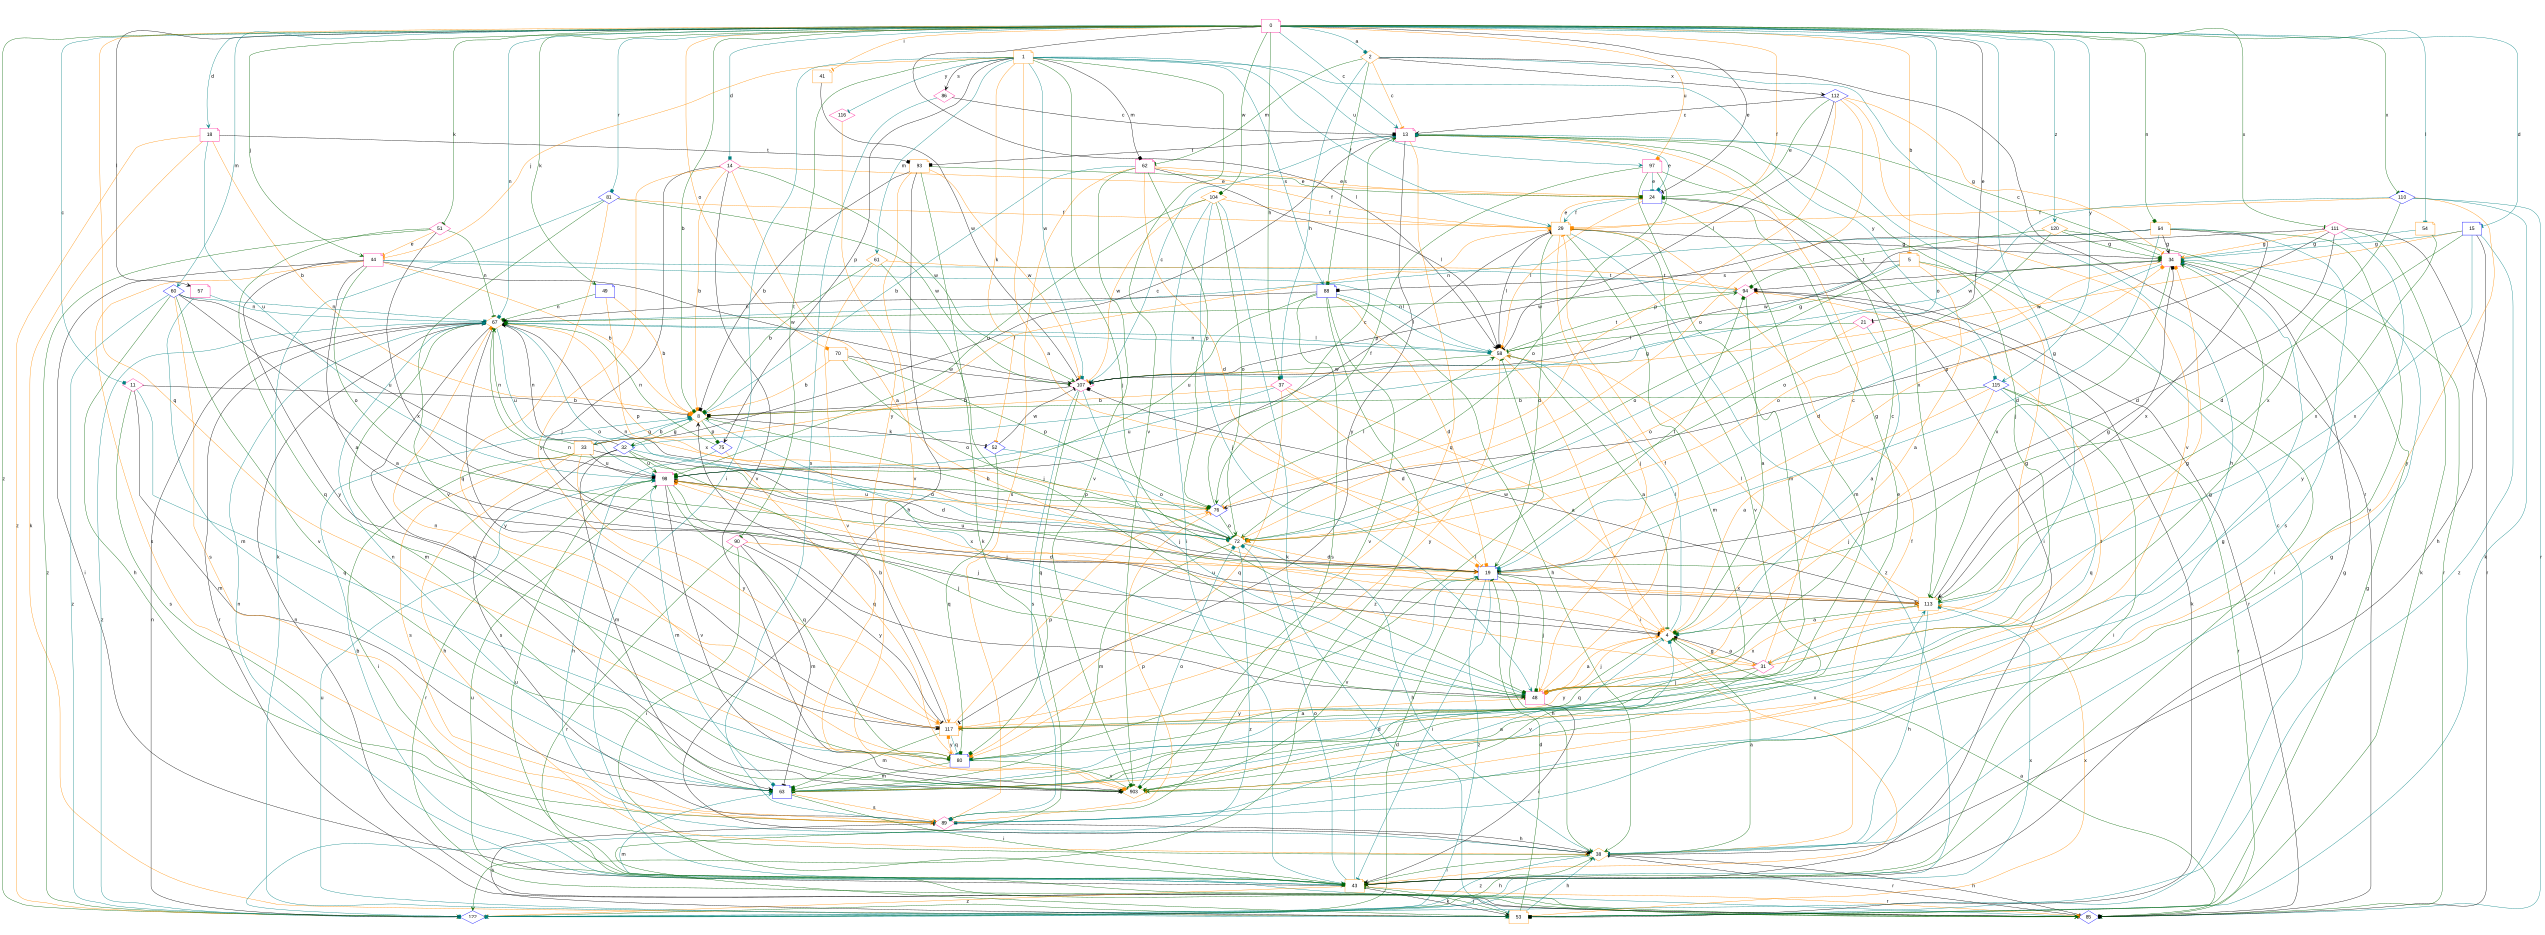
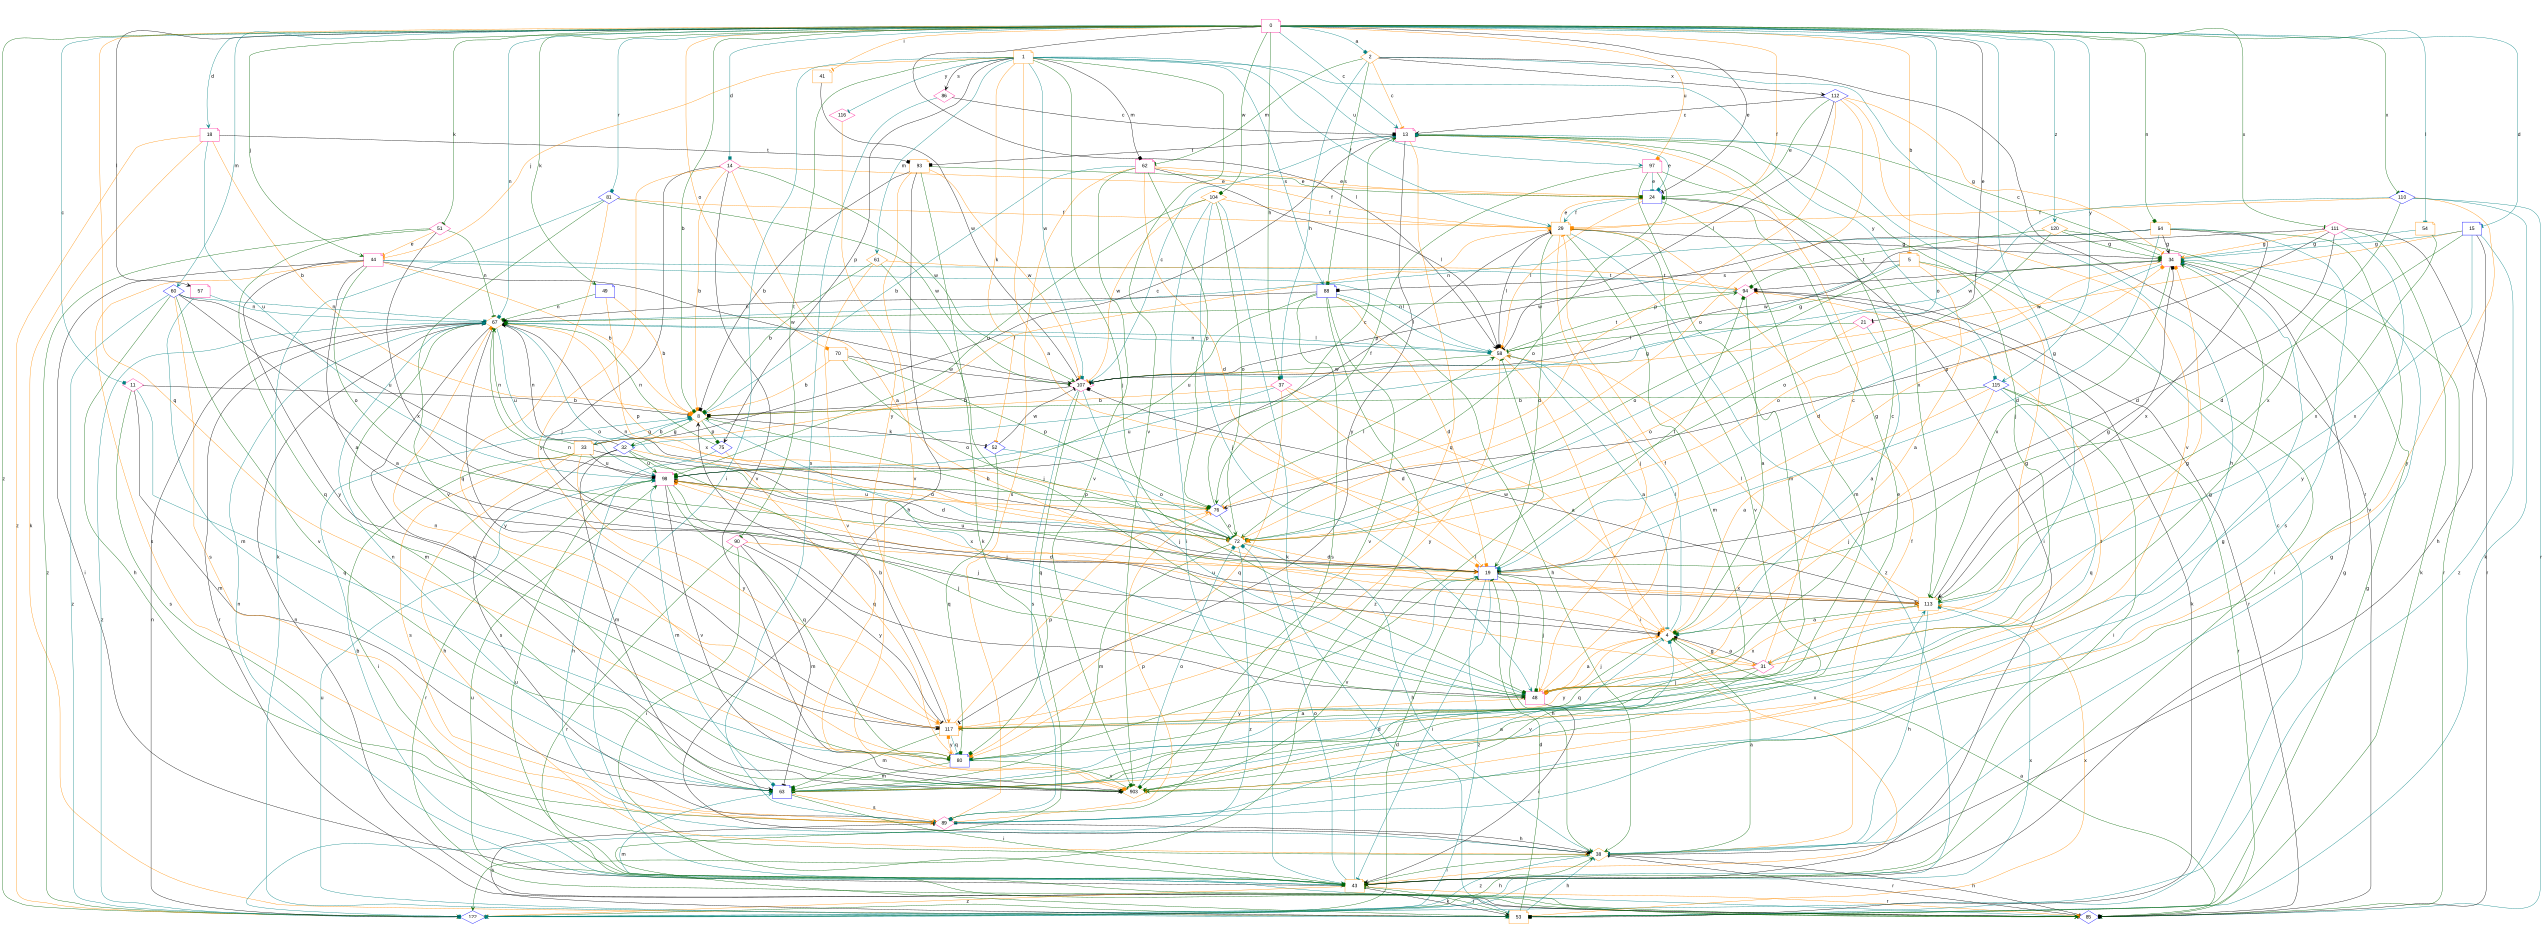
(1629, 478) -> (1629, 478)
(914, 495) -> (914, 495)
